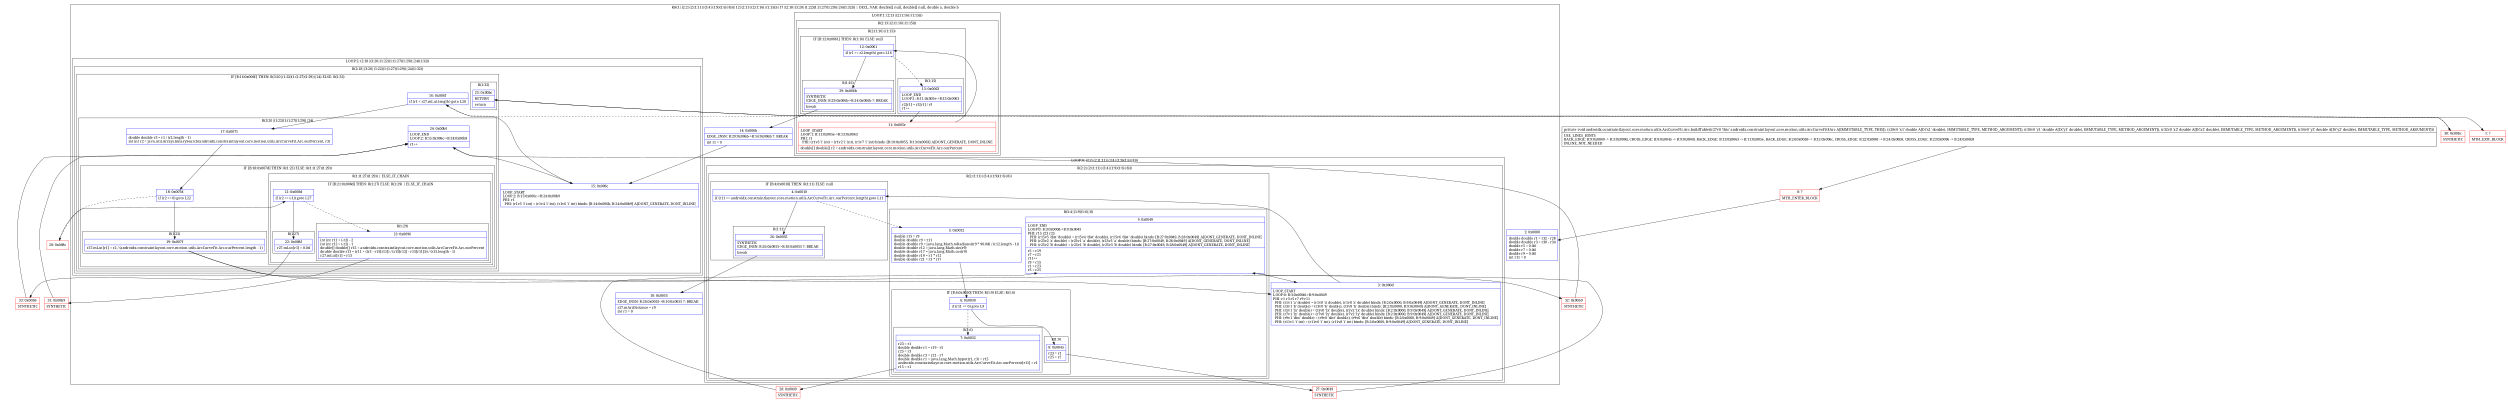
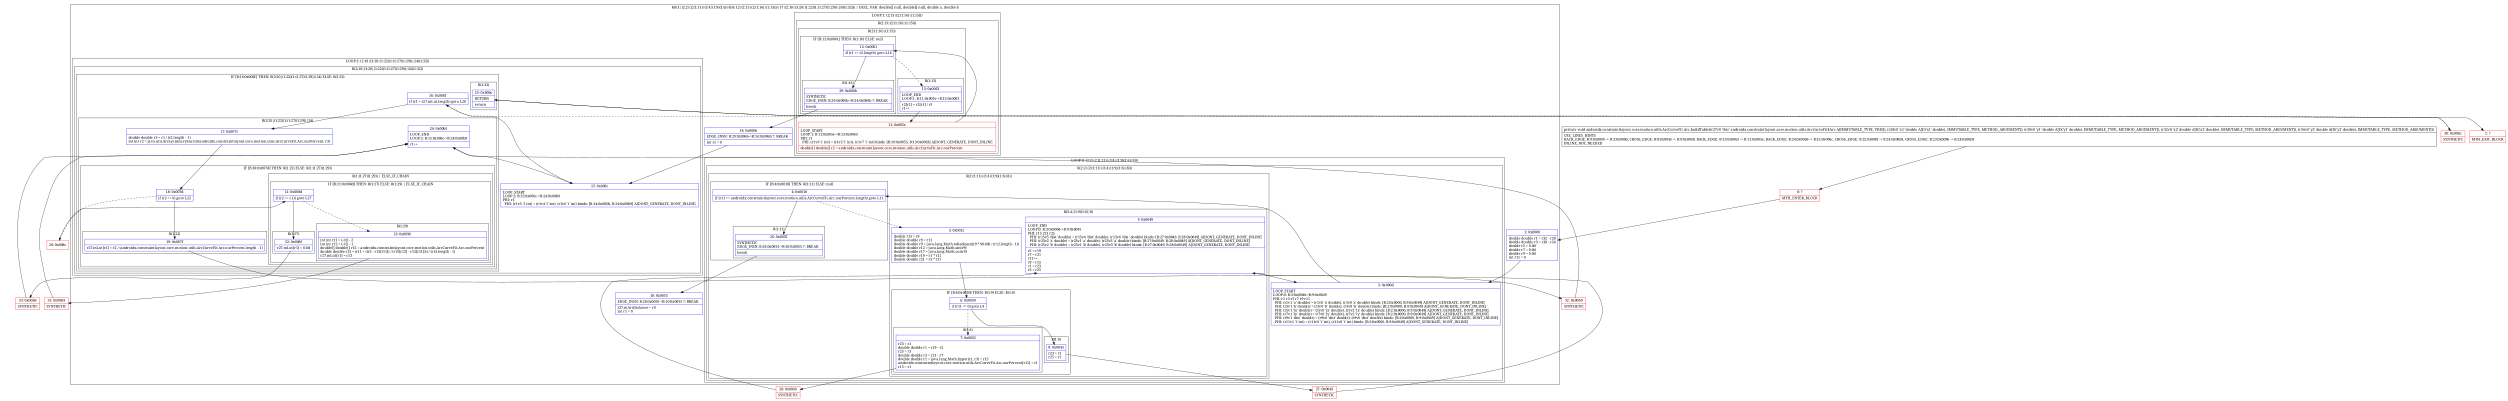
(835, 281) -> (1507, 273)
